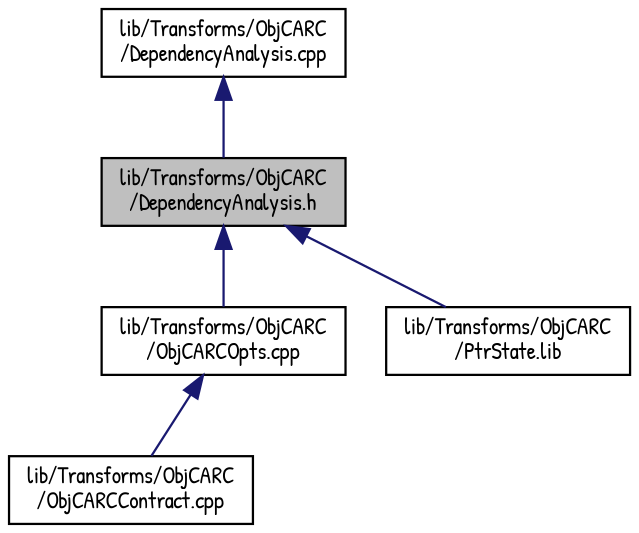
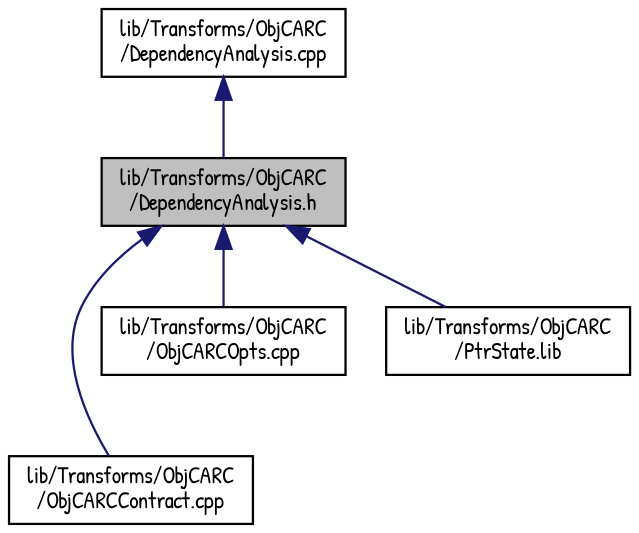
(171, 425) -> (73, 339)
